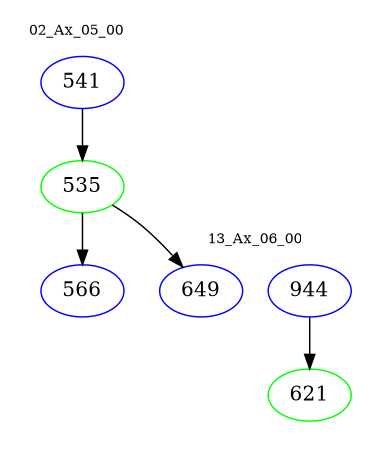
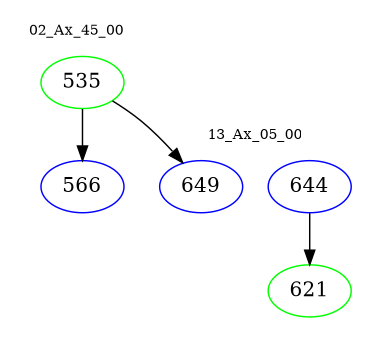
(77, 31) -> (77, 31)
(82, 82) -> none
(255, 240) -> (255, 135)
(310, 291) -> (310, 187)
